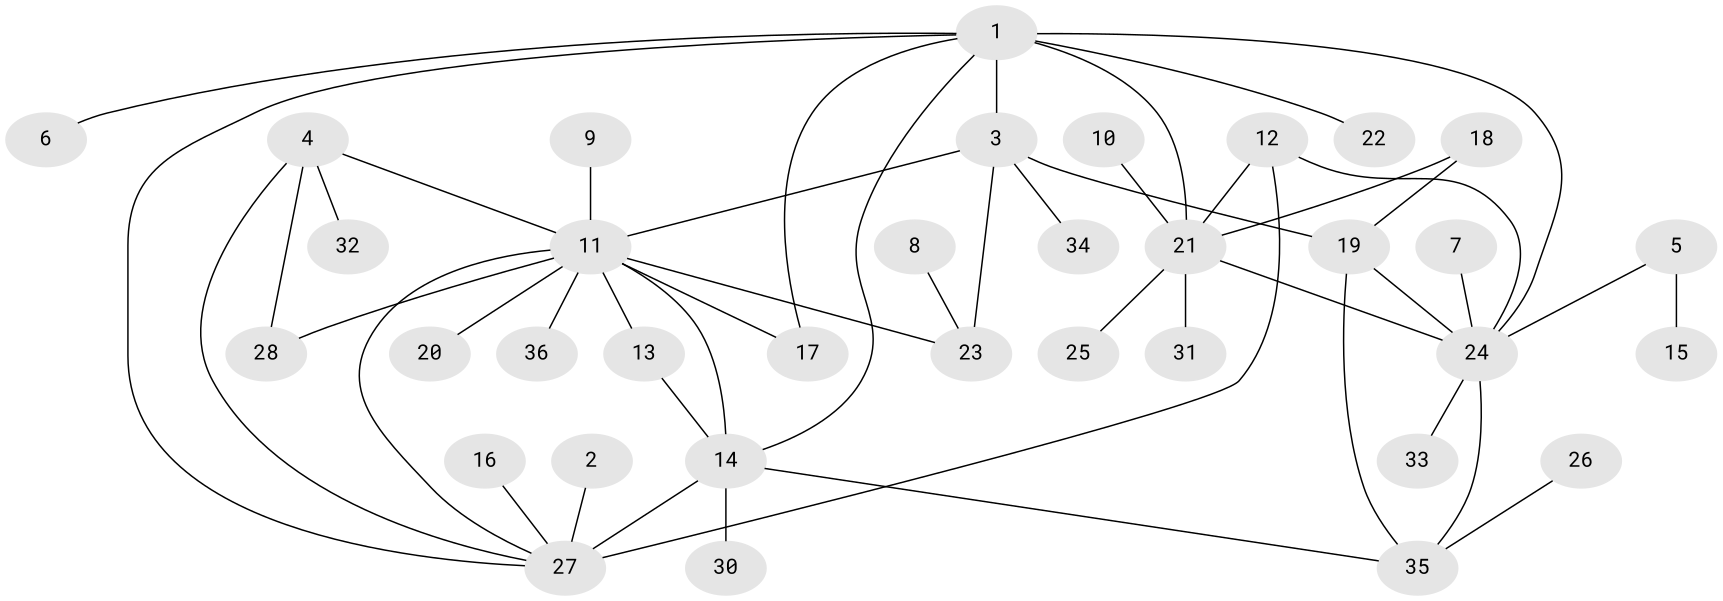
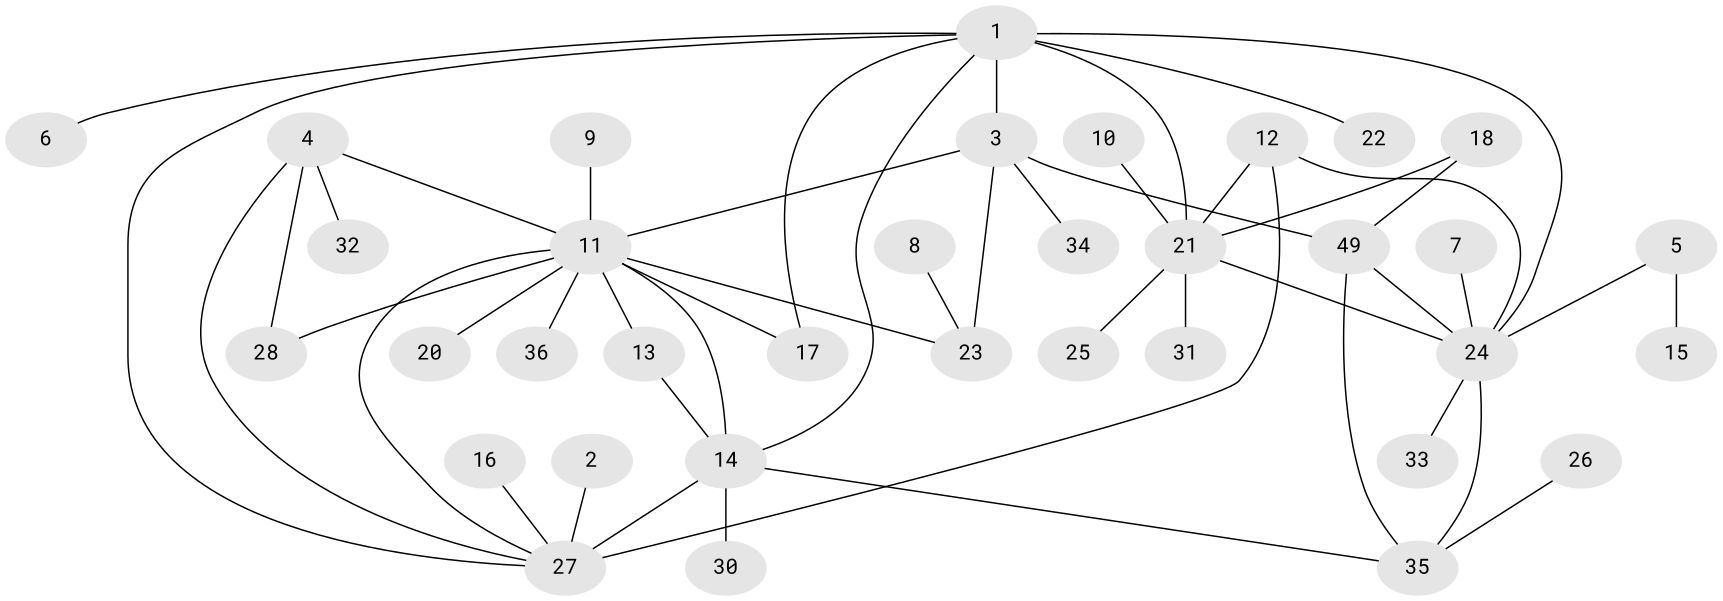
(1349, 247) -> (1349, 247)
